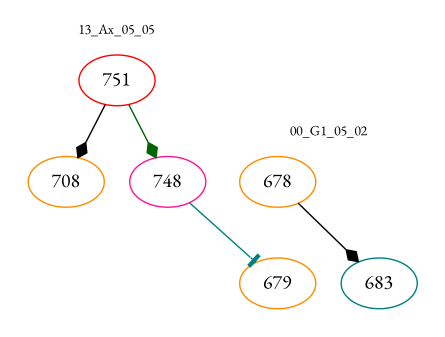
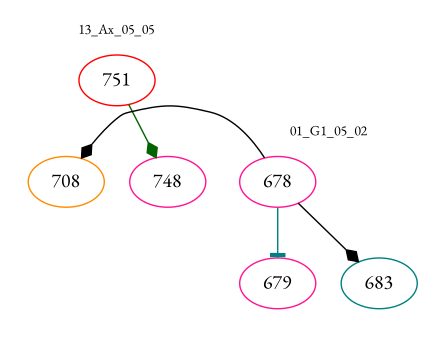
(96, 124) -> (181, 107)
(328, 132) -> (328, 132)
(278, 182) -> (278, 182)
(218, 229) -> (278, 229)
(278, 283) -> (278, 283)
